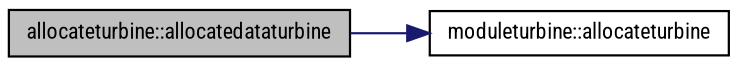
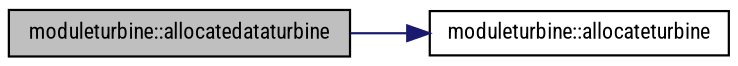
(179, 33) -> (179, 33)
